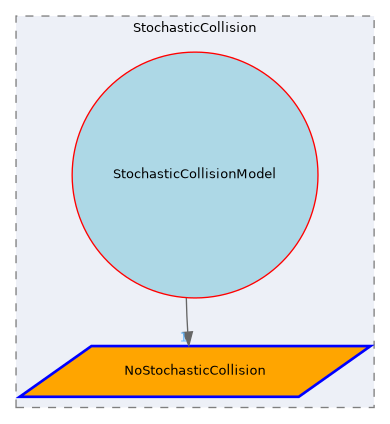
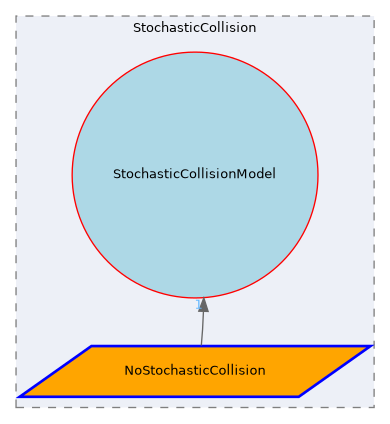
(187, 315) -> (203, 329)
